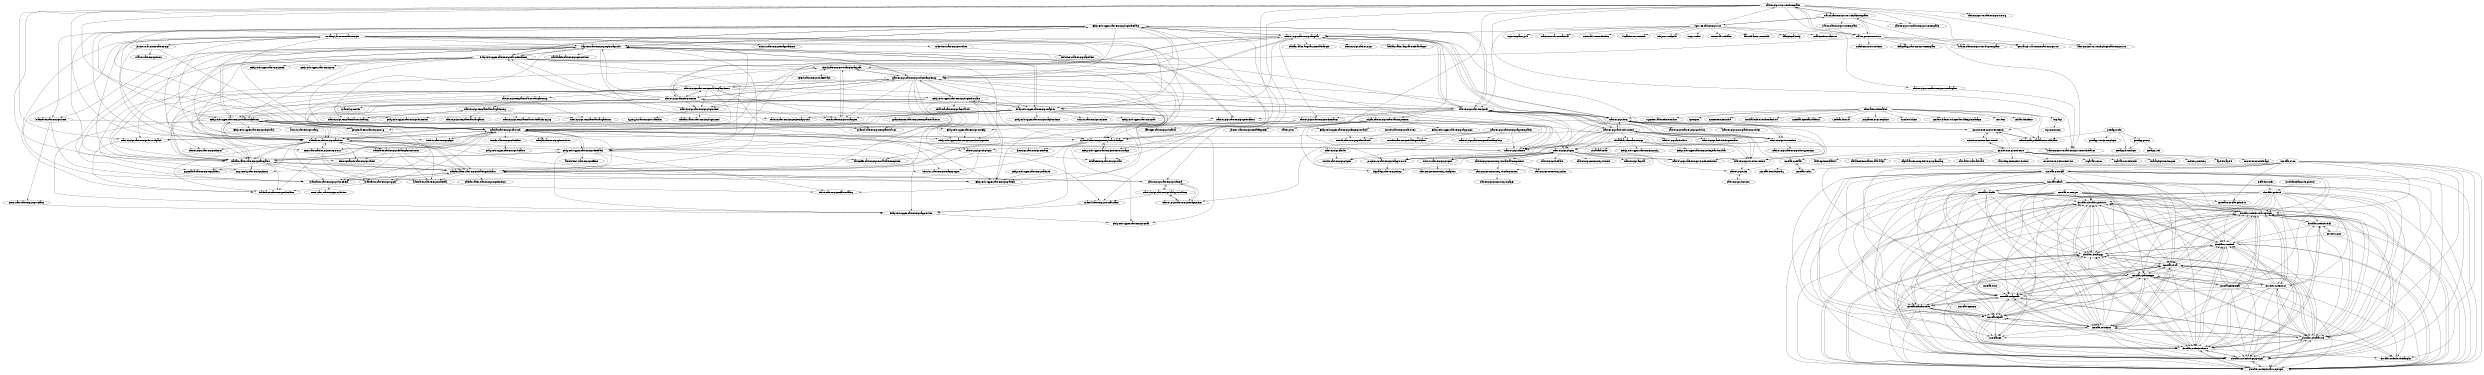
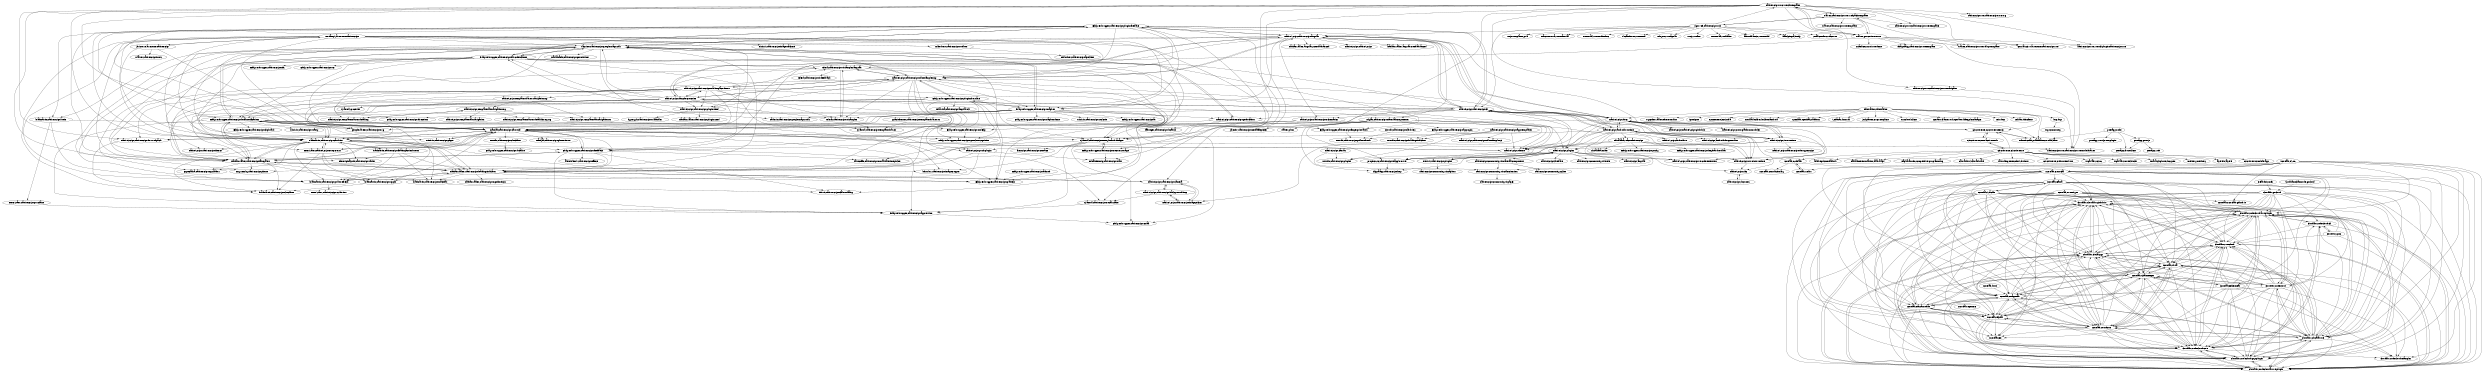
(2153, 189) -> none
